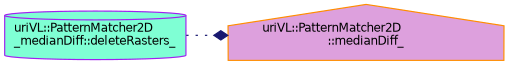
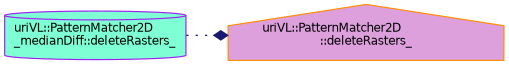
(366, 35) -> (366, 35)
